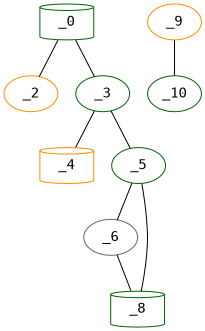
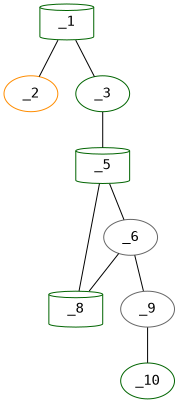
(67, 22) -> (67, 22)
(175, 22) -> (148, 309)
(67, 166) -> none
(139, 166) -> (103, 166)
none -> (139, 273)
